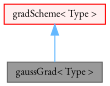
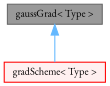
(55, 49) -> (55, 49)
